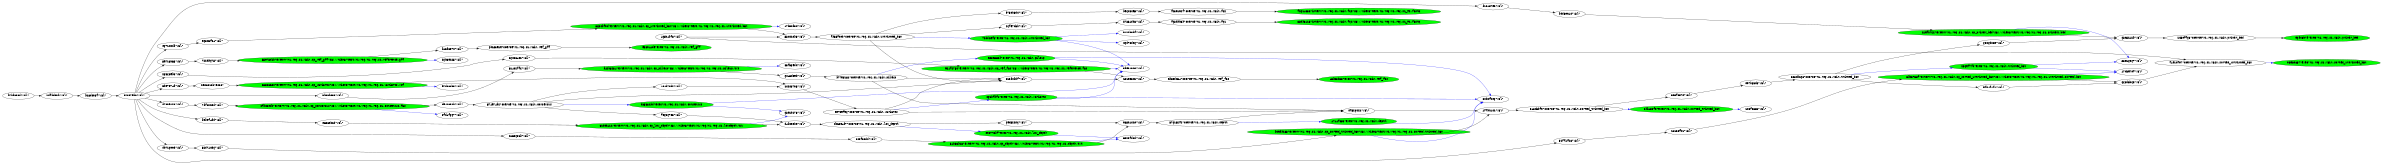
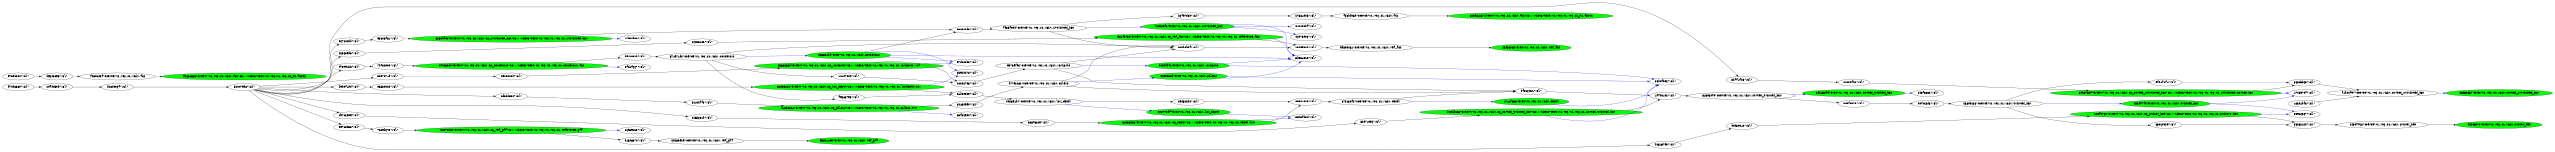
(937, 19) -> none
(732, 37) -> (909, 42)
none -> (918, 59)
(212, 86) -> (511, 76)
